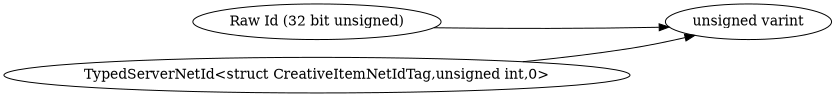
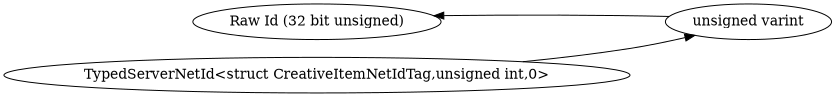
(546, 28) -> (557, 15)
